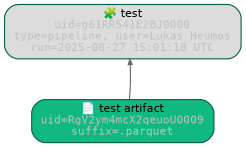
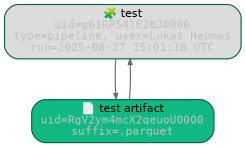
none -> (115, 76)
(123, 120) -> (123, 120)
